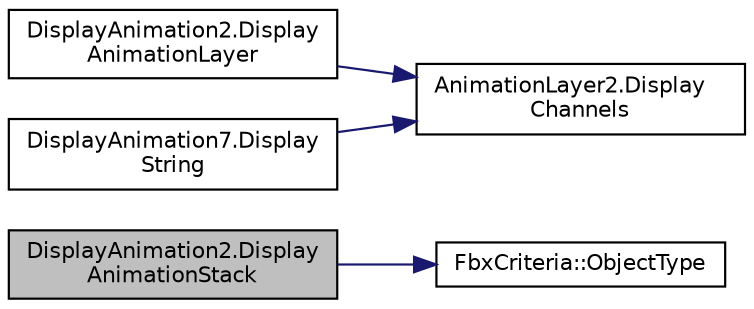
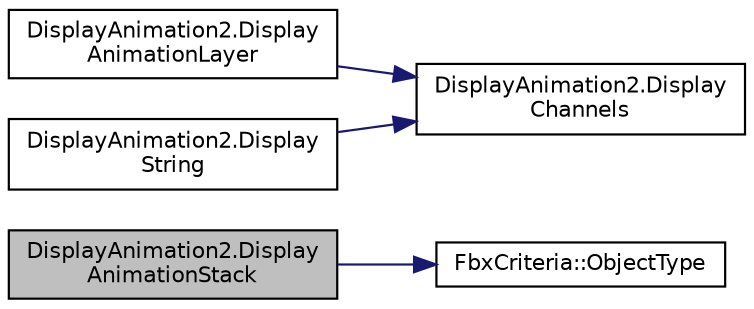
(581, 99) -> (581, 99)
(173, 154) -> (173, 154)
